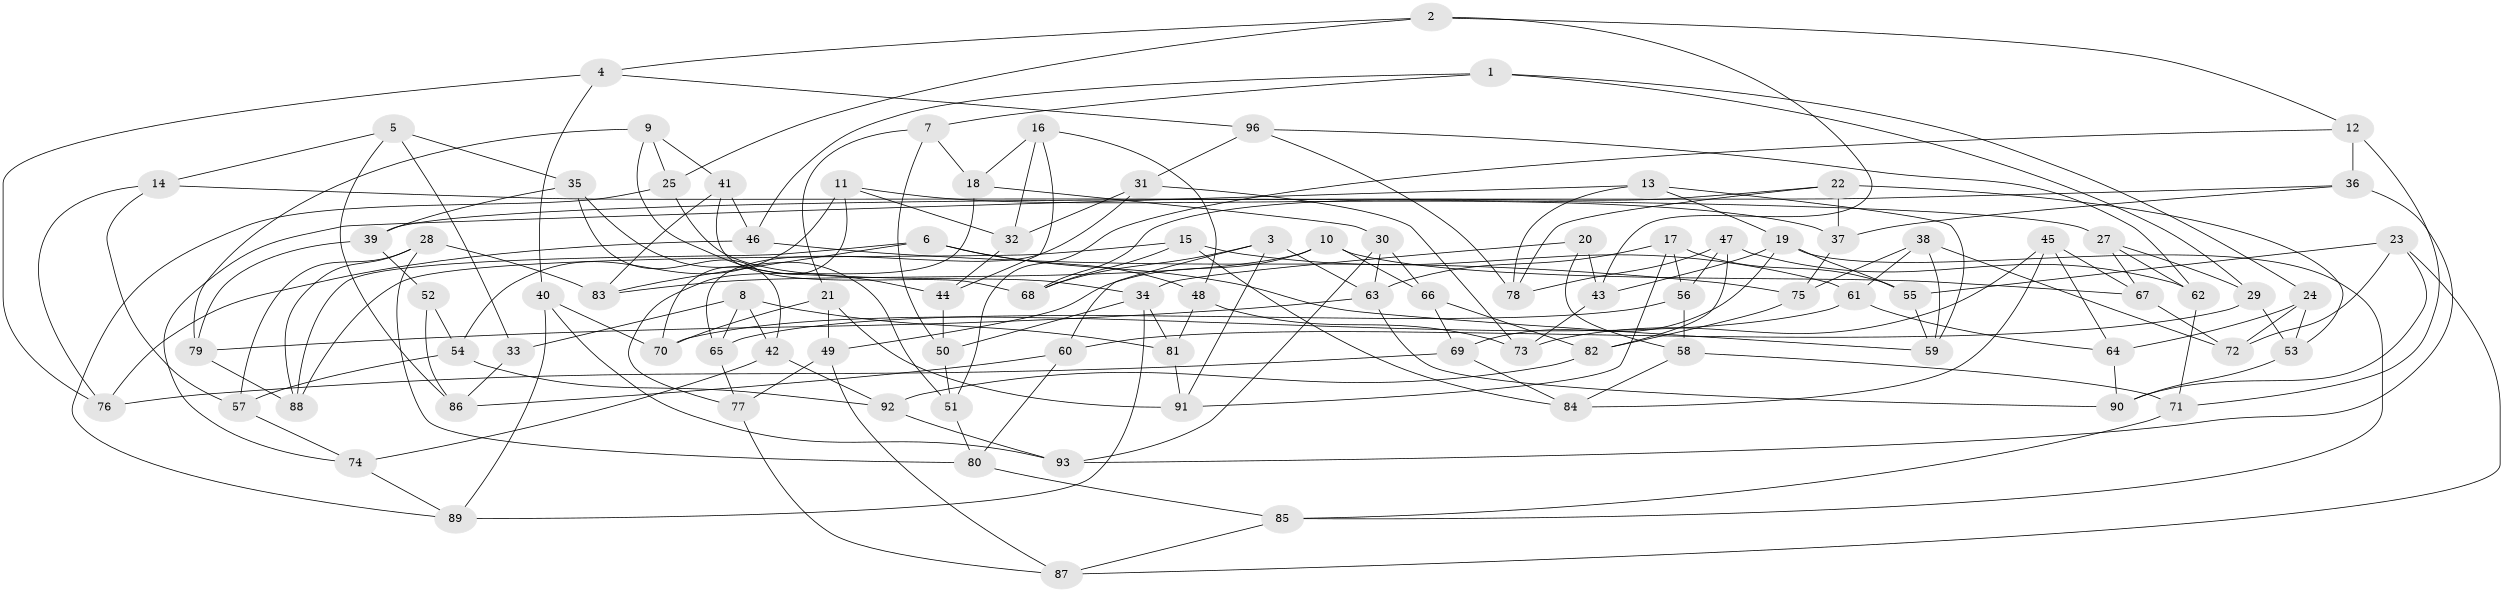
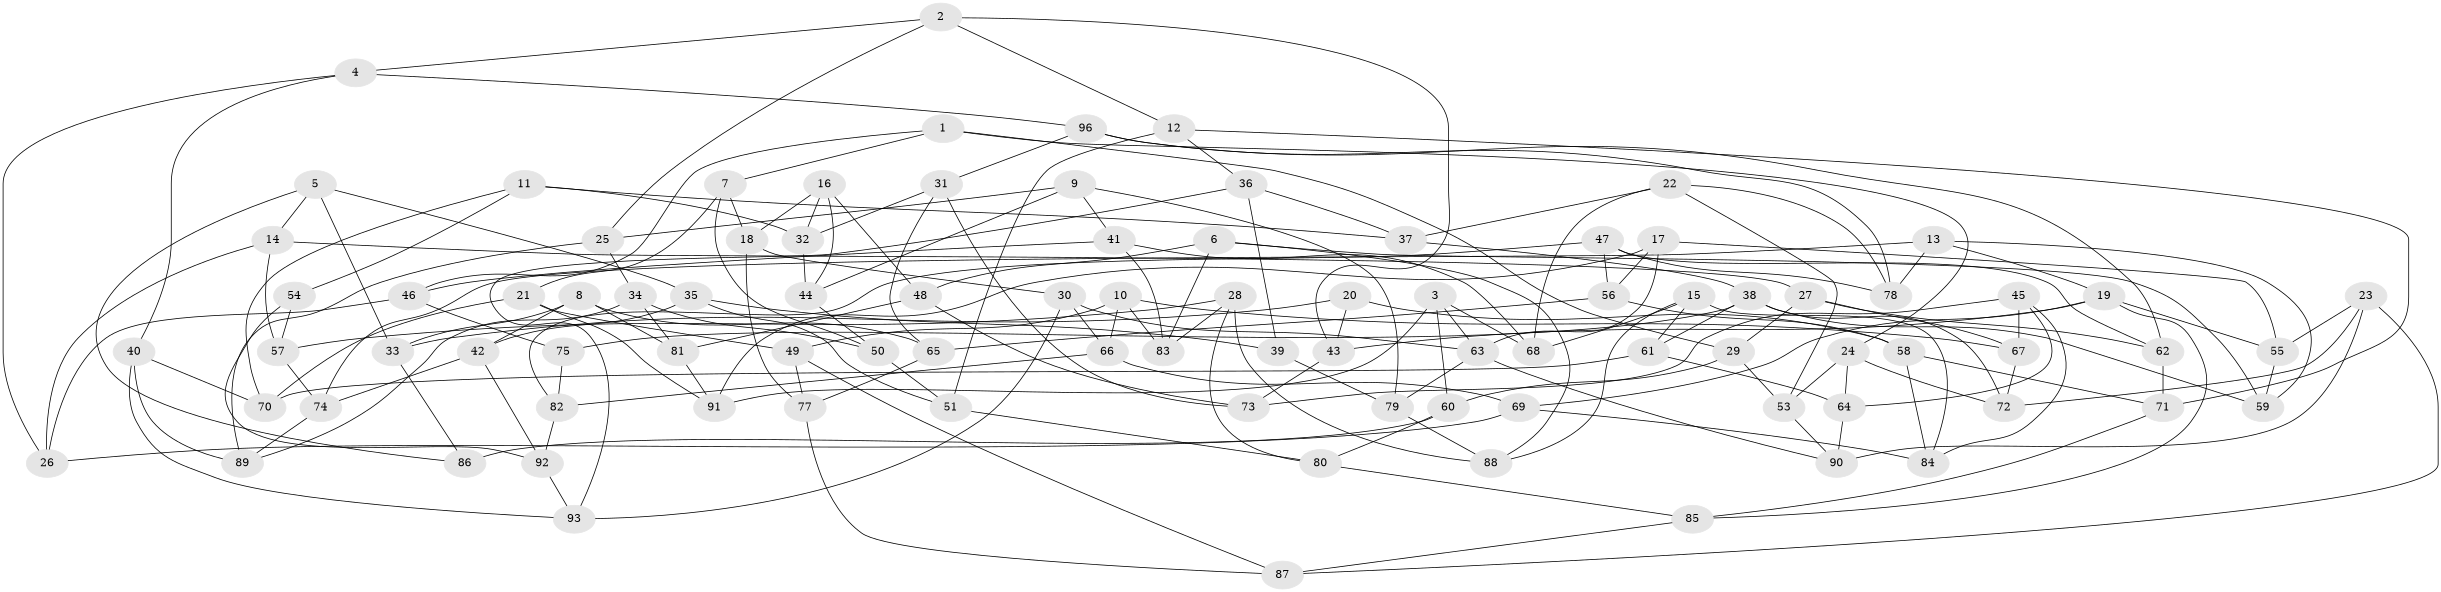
(1402, 256) -> (1101, 320)
(1814, 274) -> (1612, 263)
(429, 296) -> none
(105, 408) -> (47, 463)
